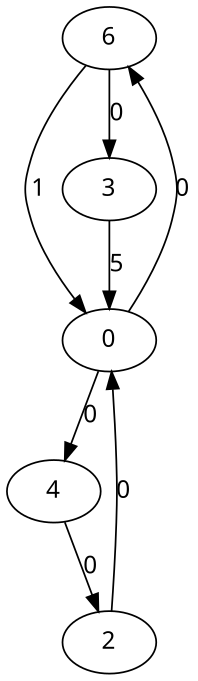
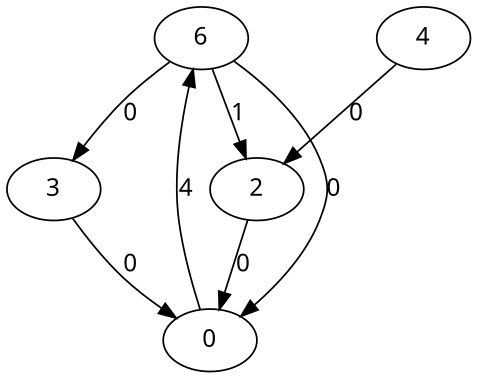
none -> (226, 106)
(39, 189) -> (334, 189)
(183, 189) -> (187, 189)
(117, 265) -> (131, 265)
(85, 408) -> none
